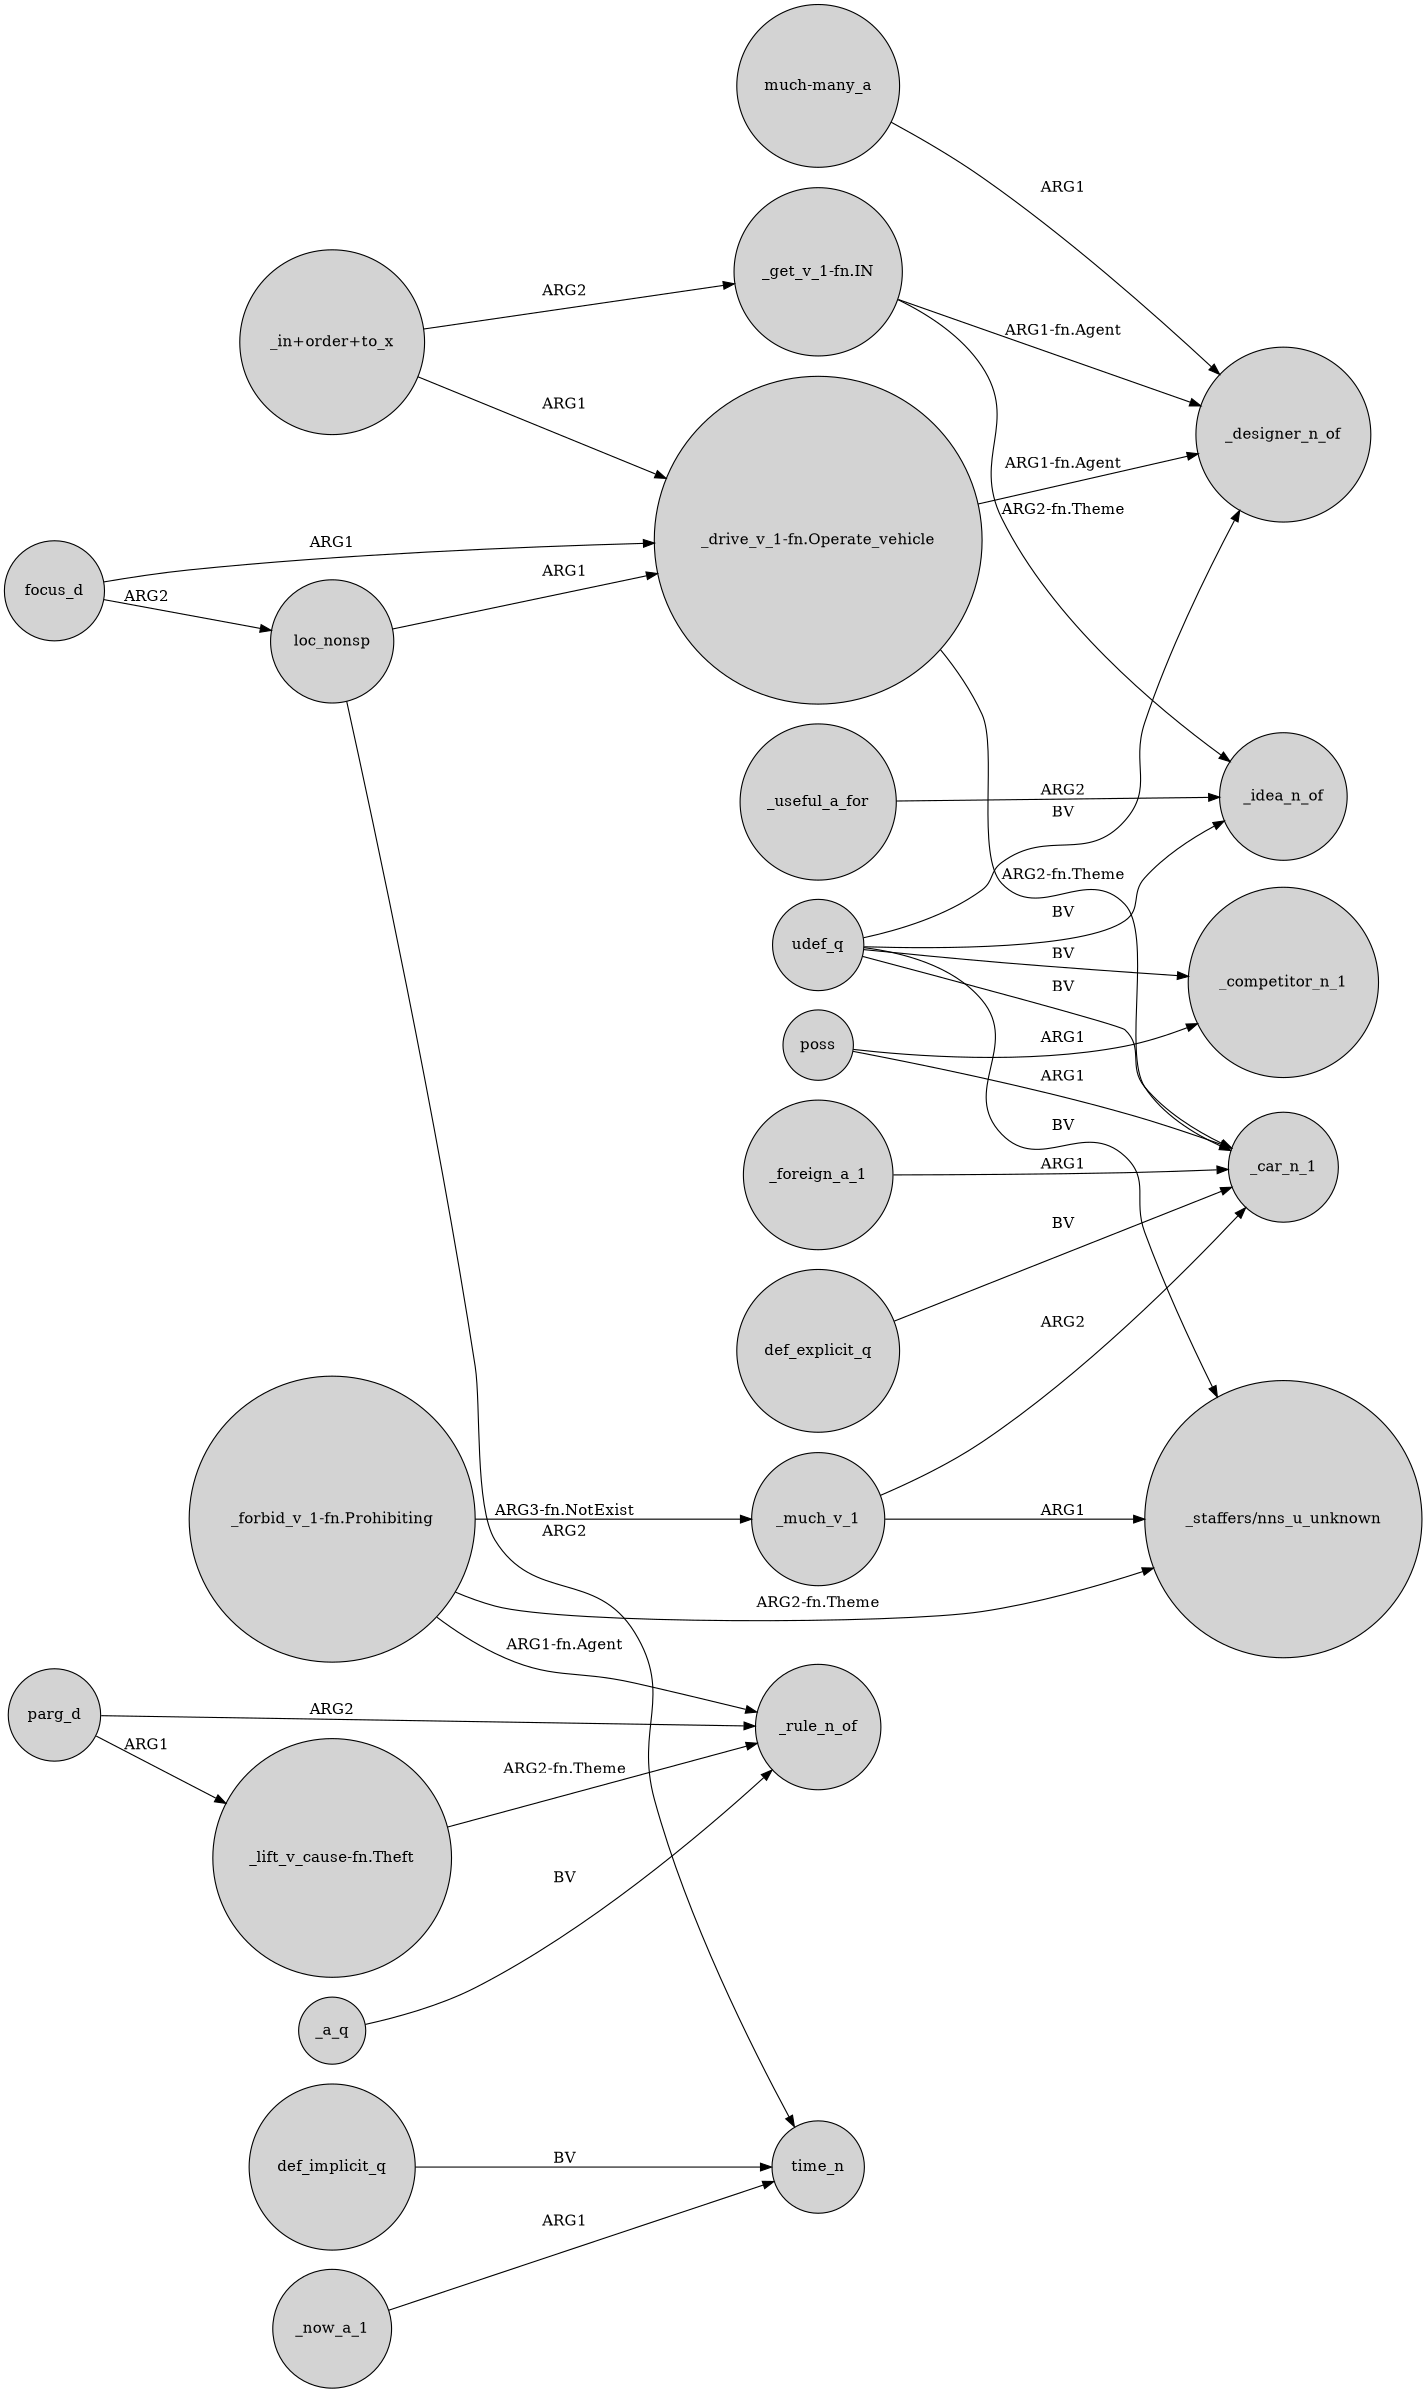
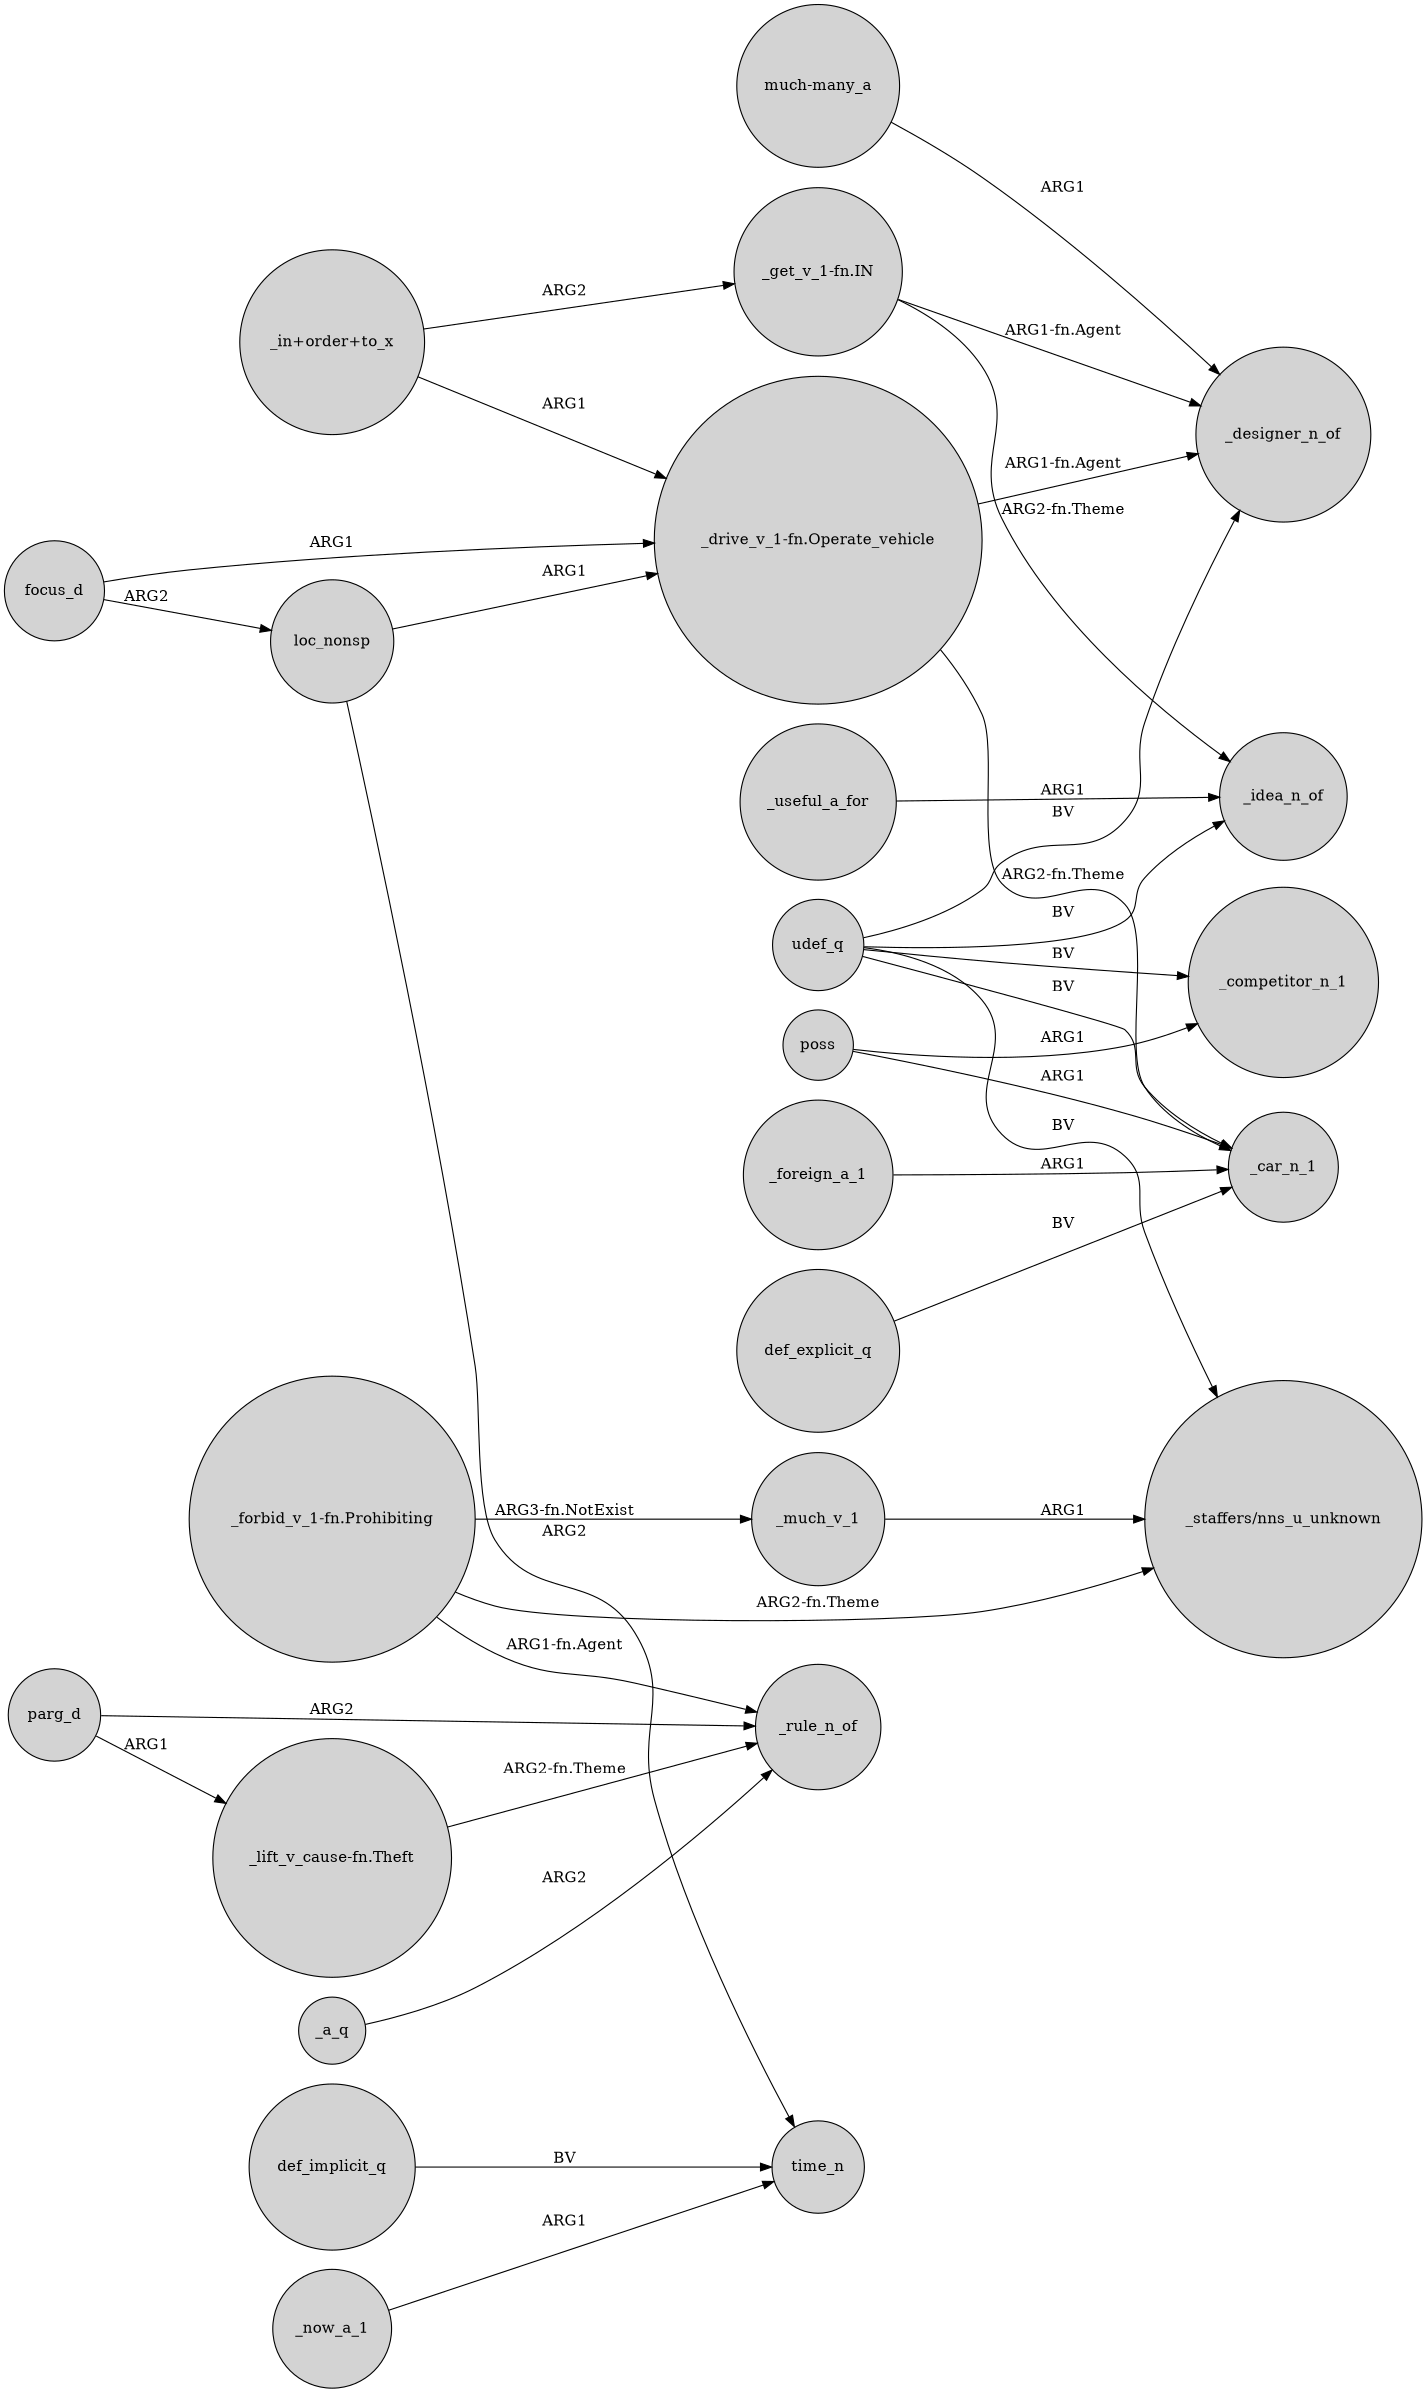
(1063, 790) -> (1063, 790)
(1072, 1373) -> none
(565, 1878) -> (565, 1878)
